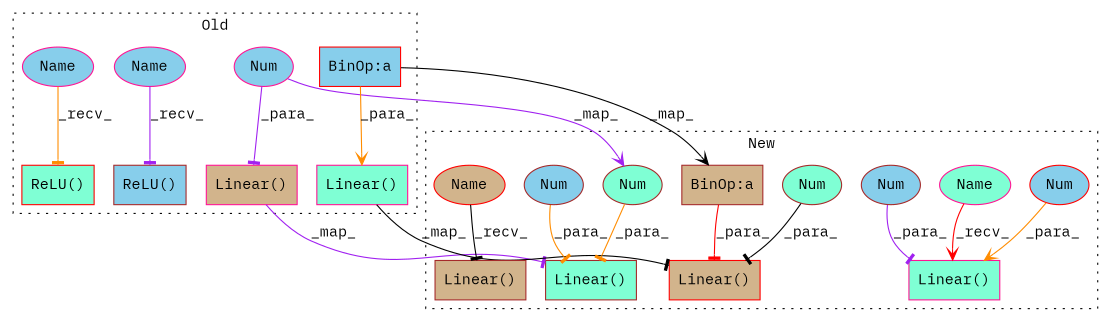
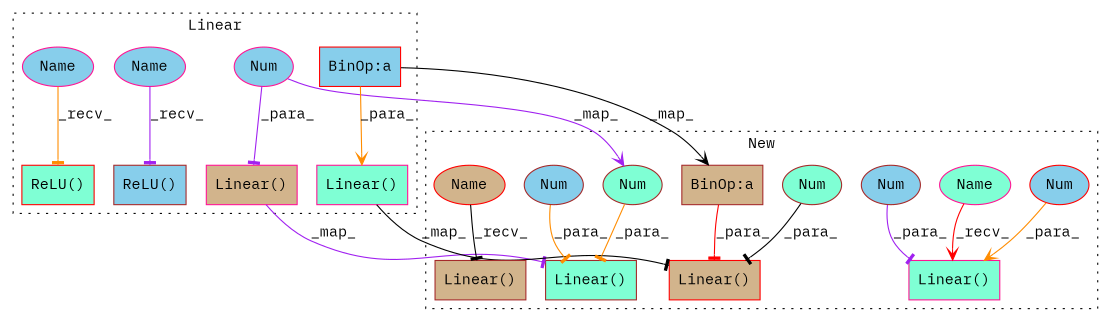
(215, 26) -> (215, 26)
